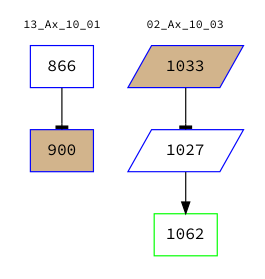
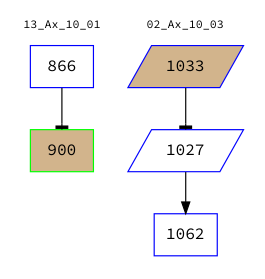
(62, 151) -> (62, 151)
(186, 235) -> (186, 235)
